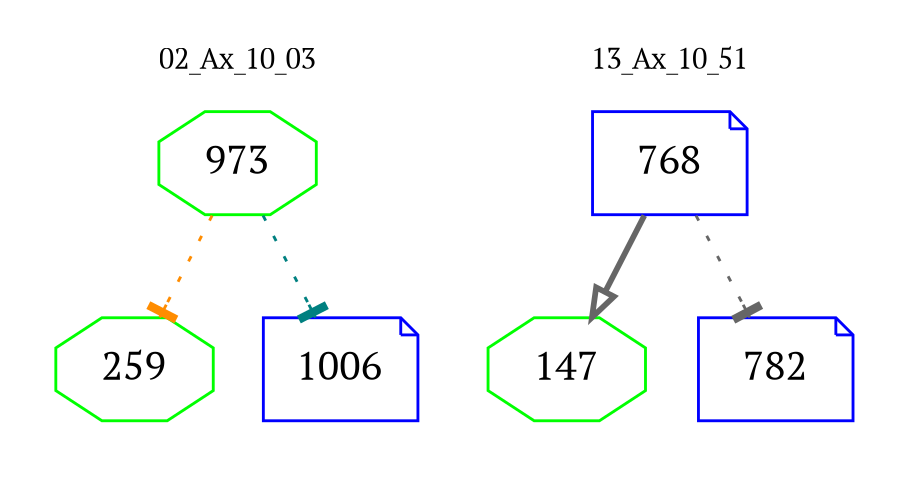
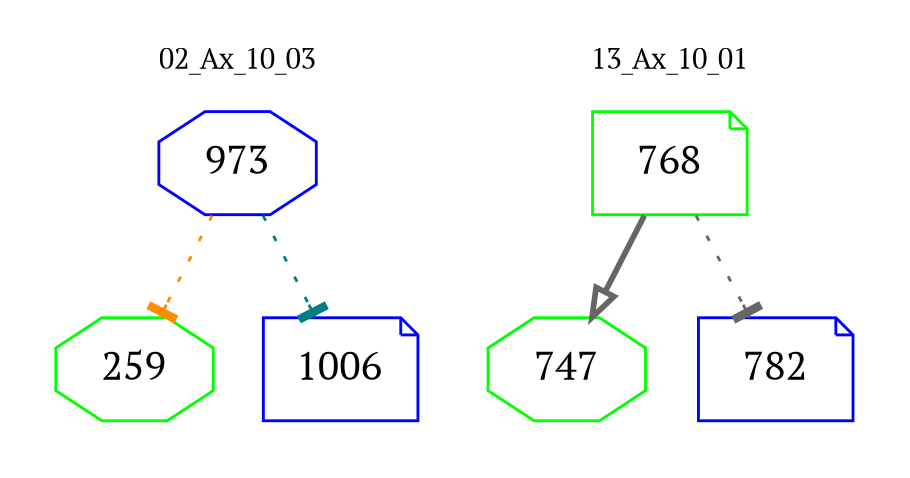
(670, 62) -> (670, 62)
(238, 163) -> (238, 163)
(670, 163) -> (670, 163)
(567, 369) -> (567, 369)
